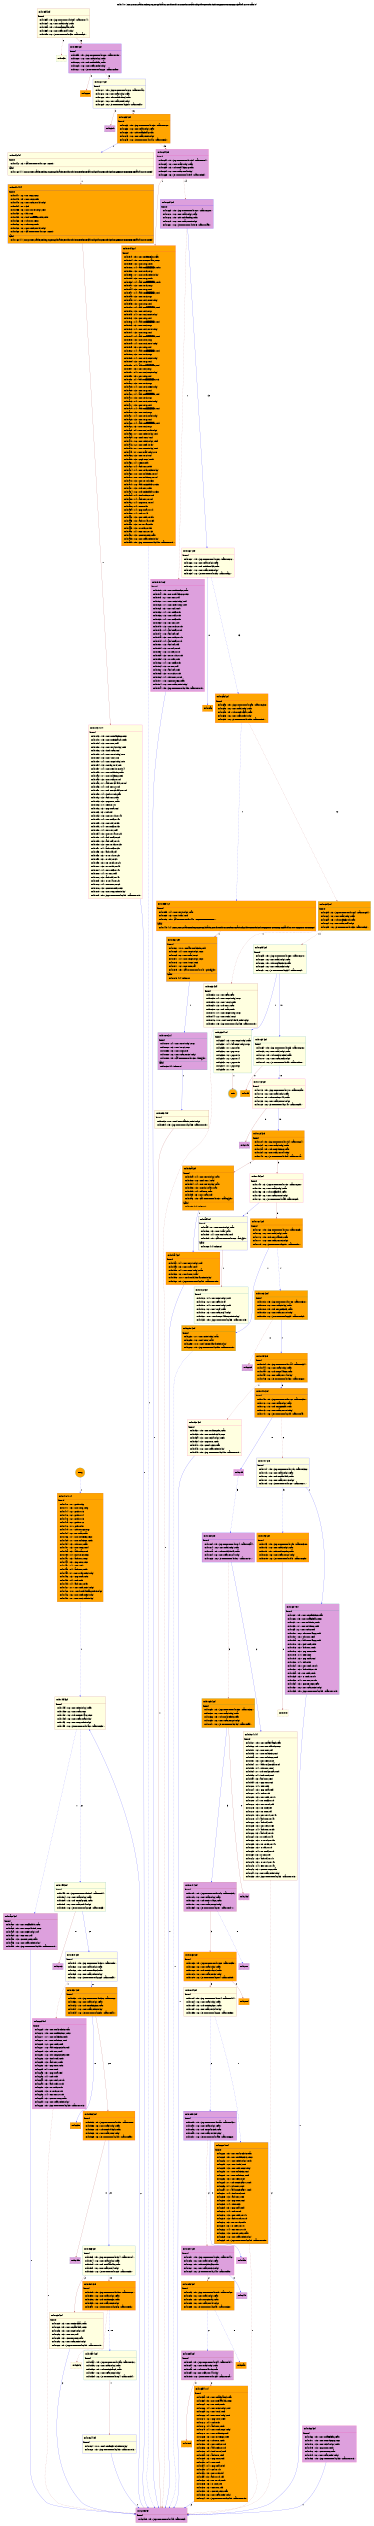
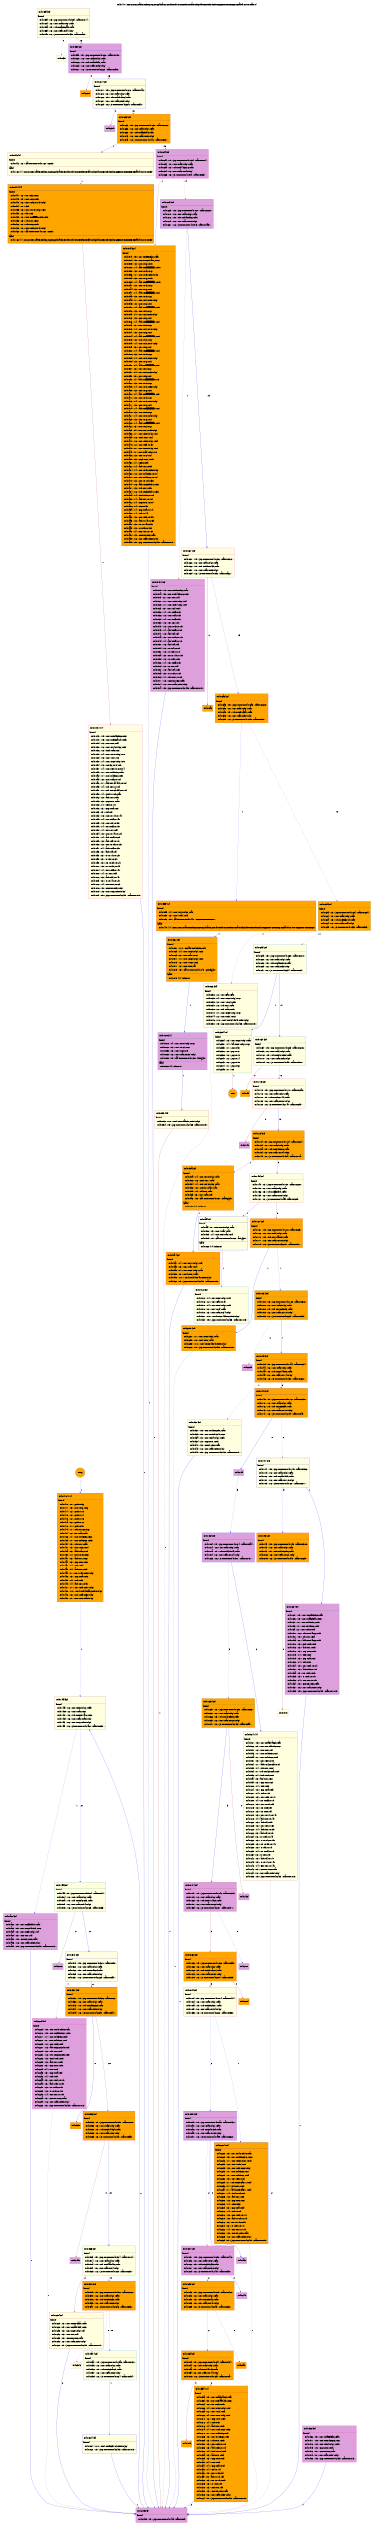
(207, 2365) -> (207, 2365)
